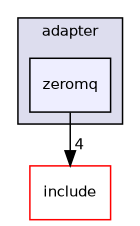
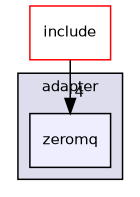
(70, 134) -> (70, 82)
